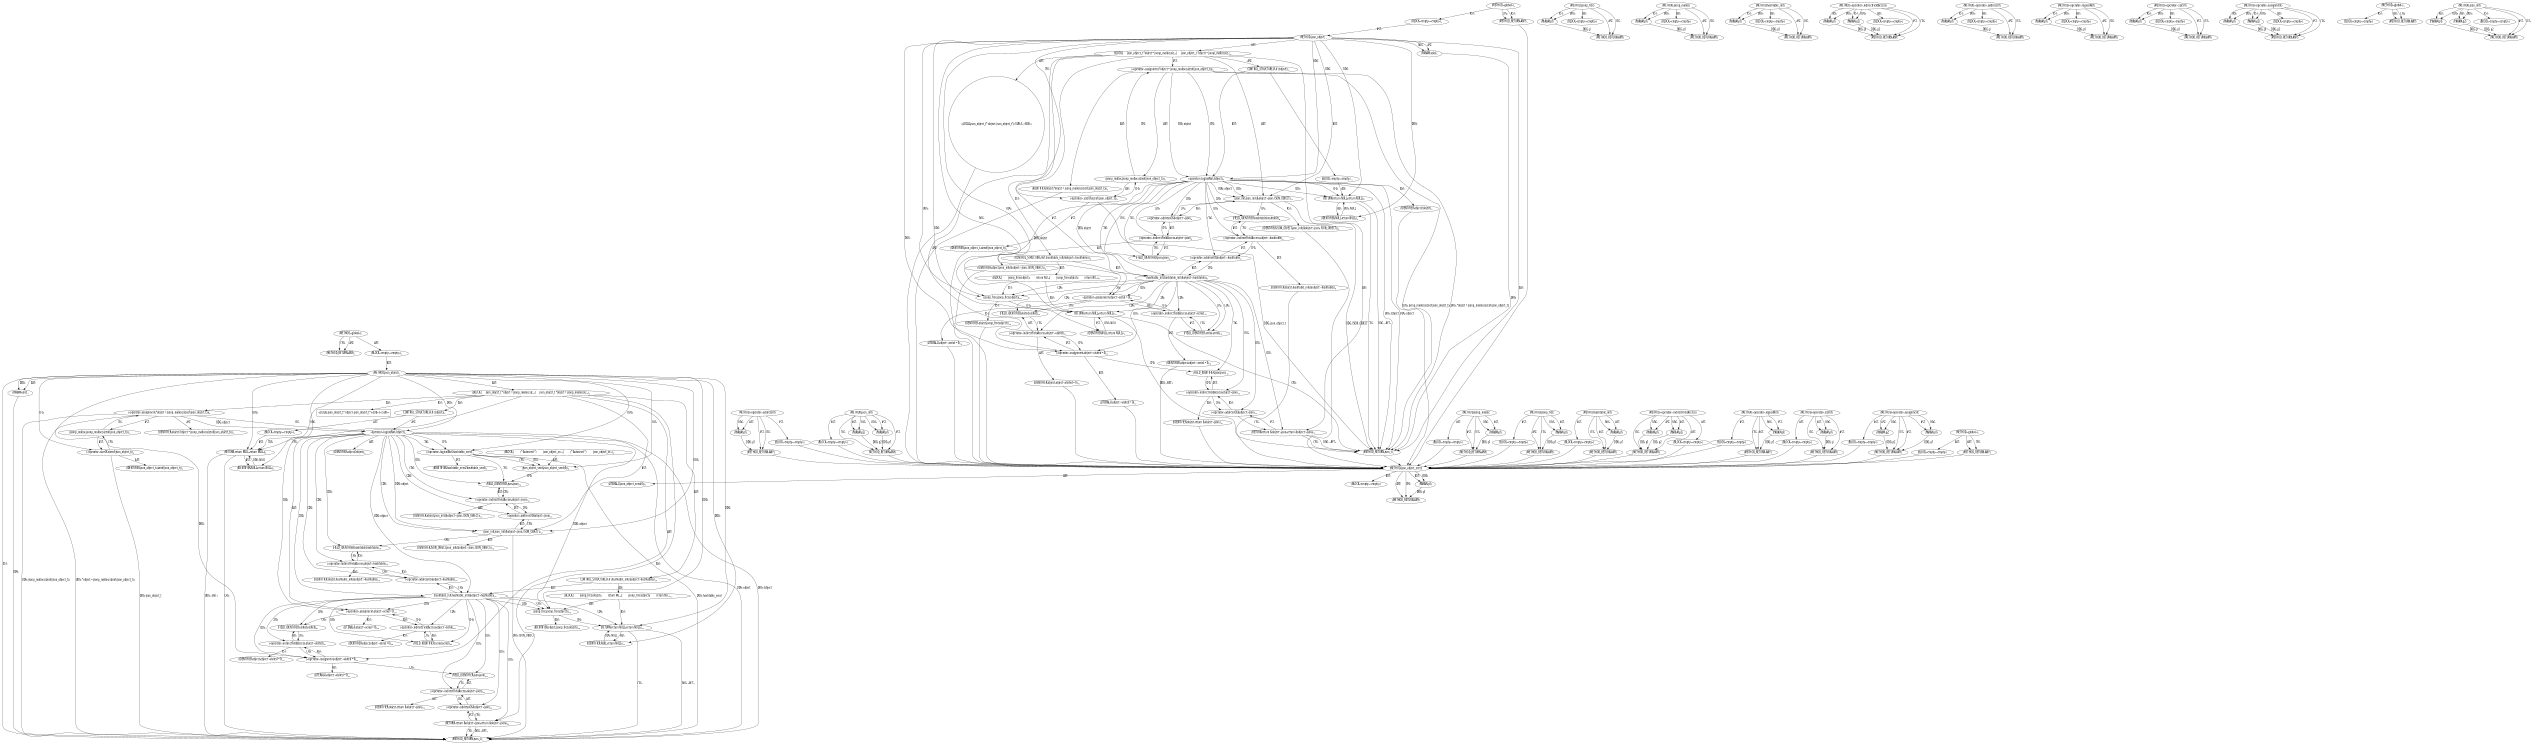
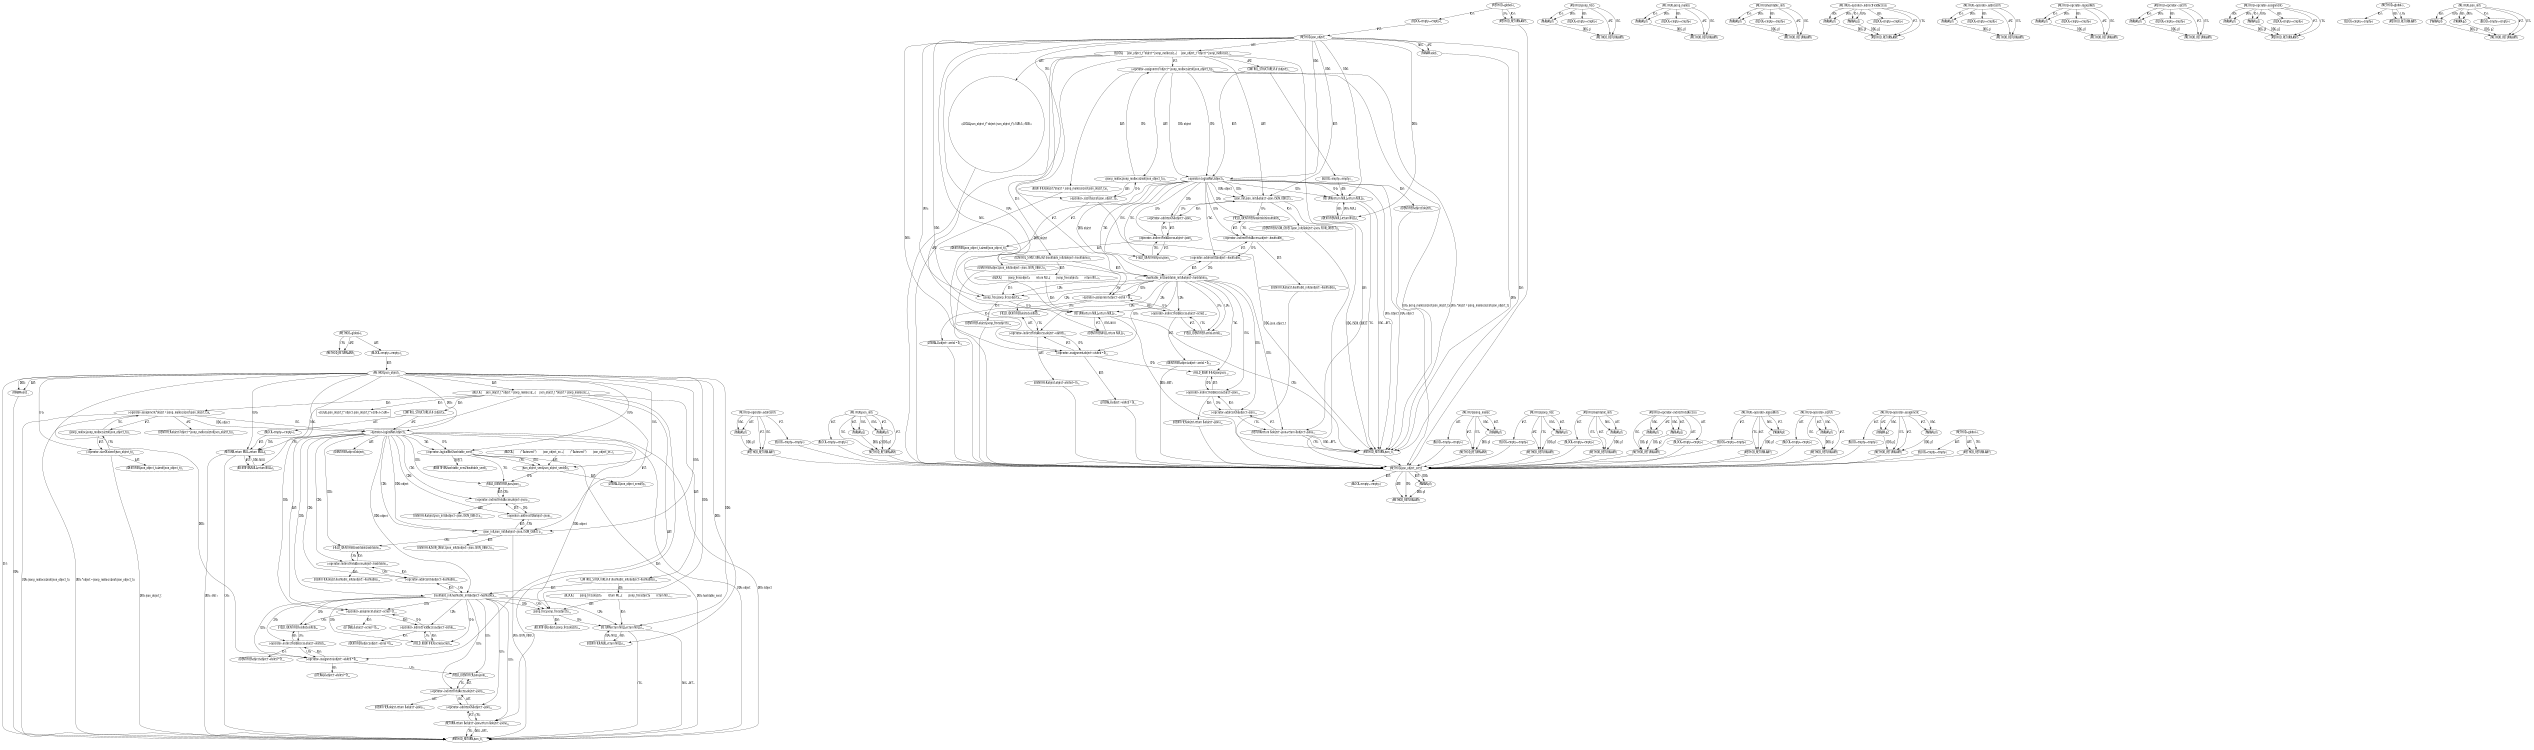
(458, 460) -> (458, 460)
(1019, 476) -> (587, 477)
